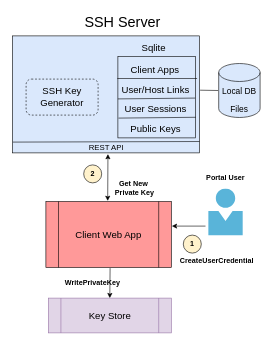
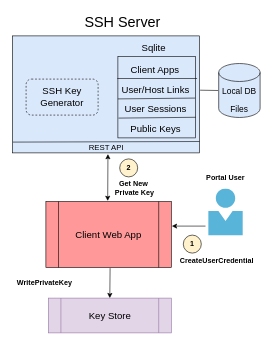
(93, 174) -> (129, 168)
(93, 282) -> (45, 282)
